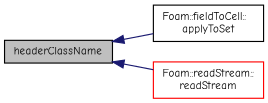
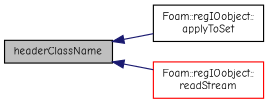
(208, 23) -> (208, 23)
(208, 80) -> (208, 80)
